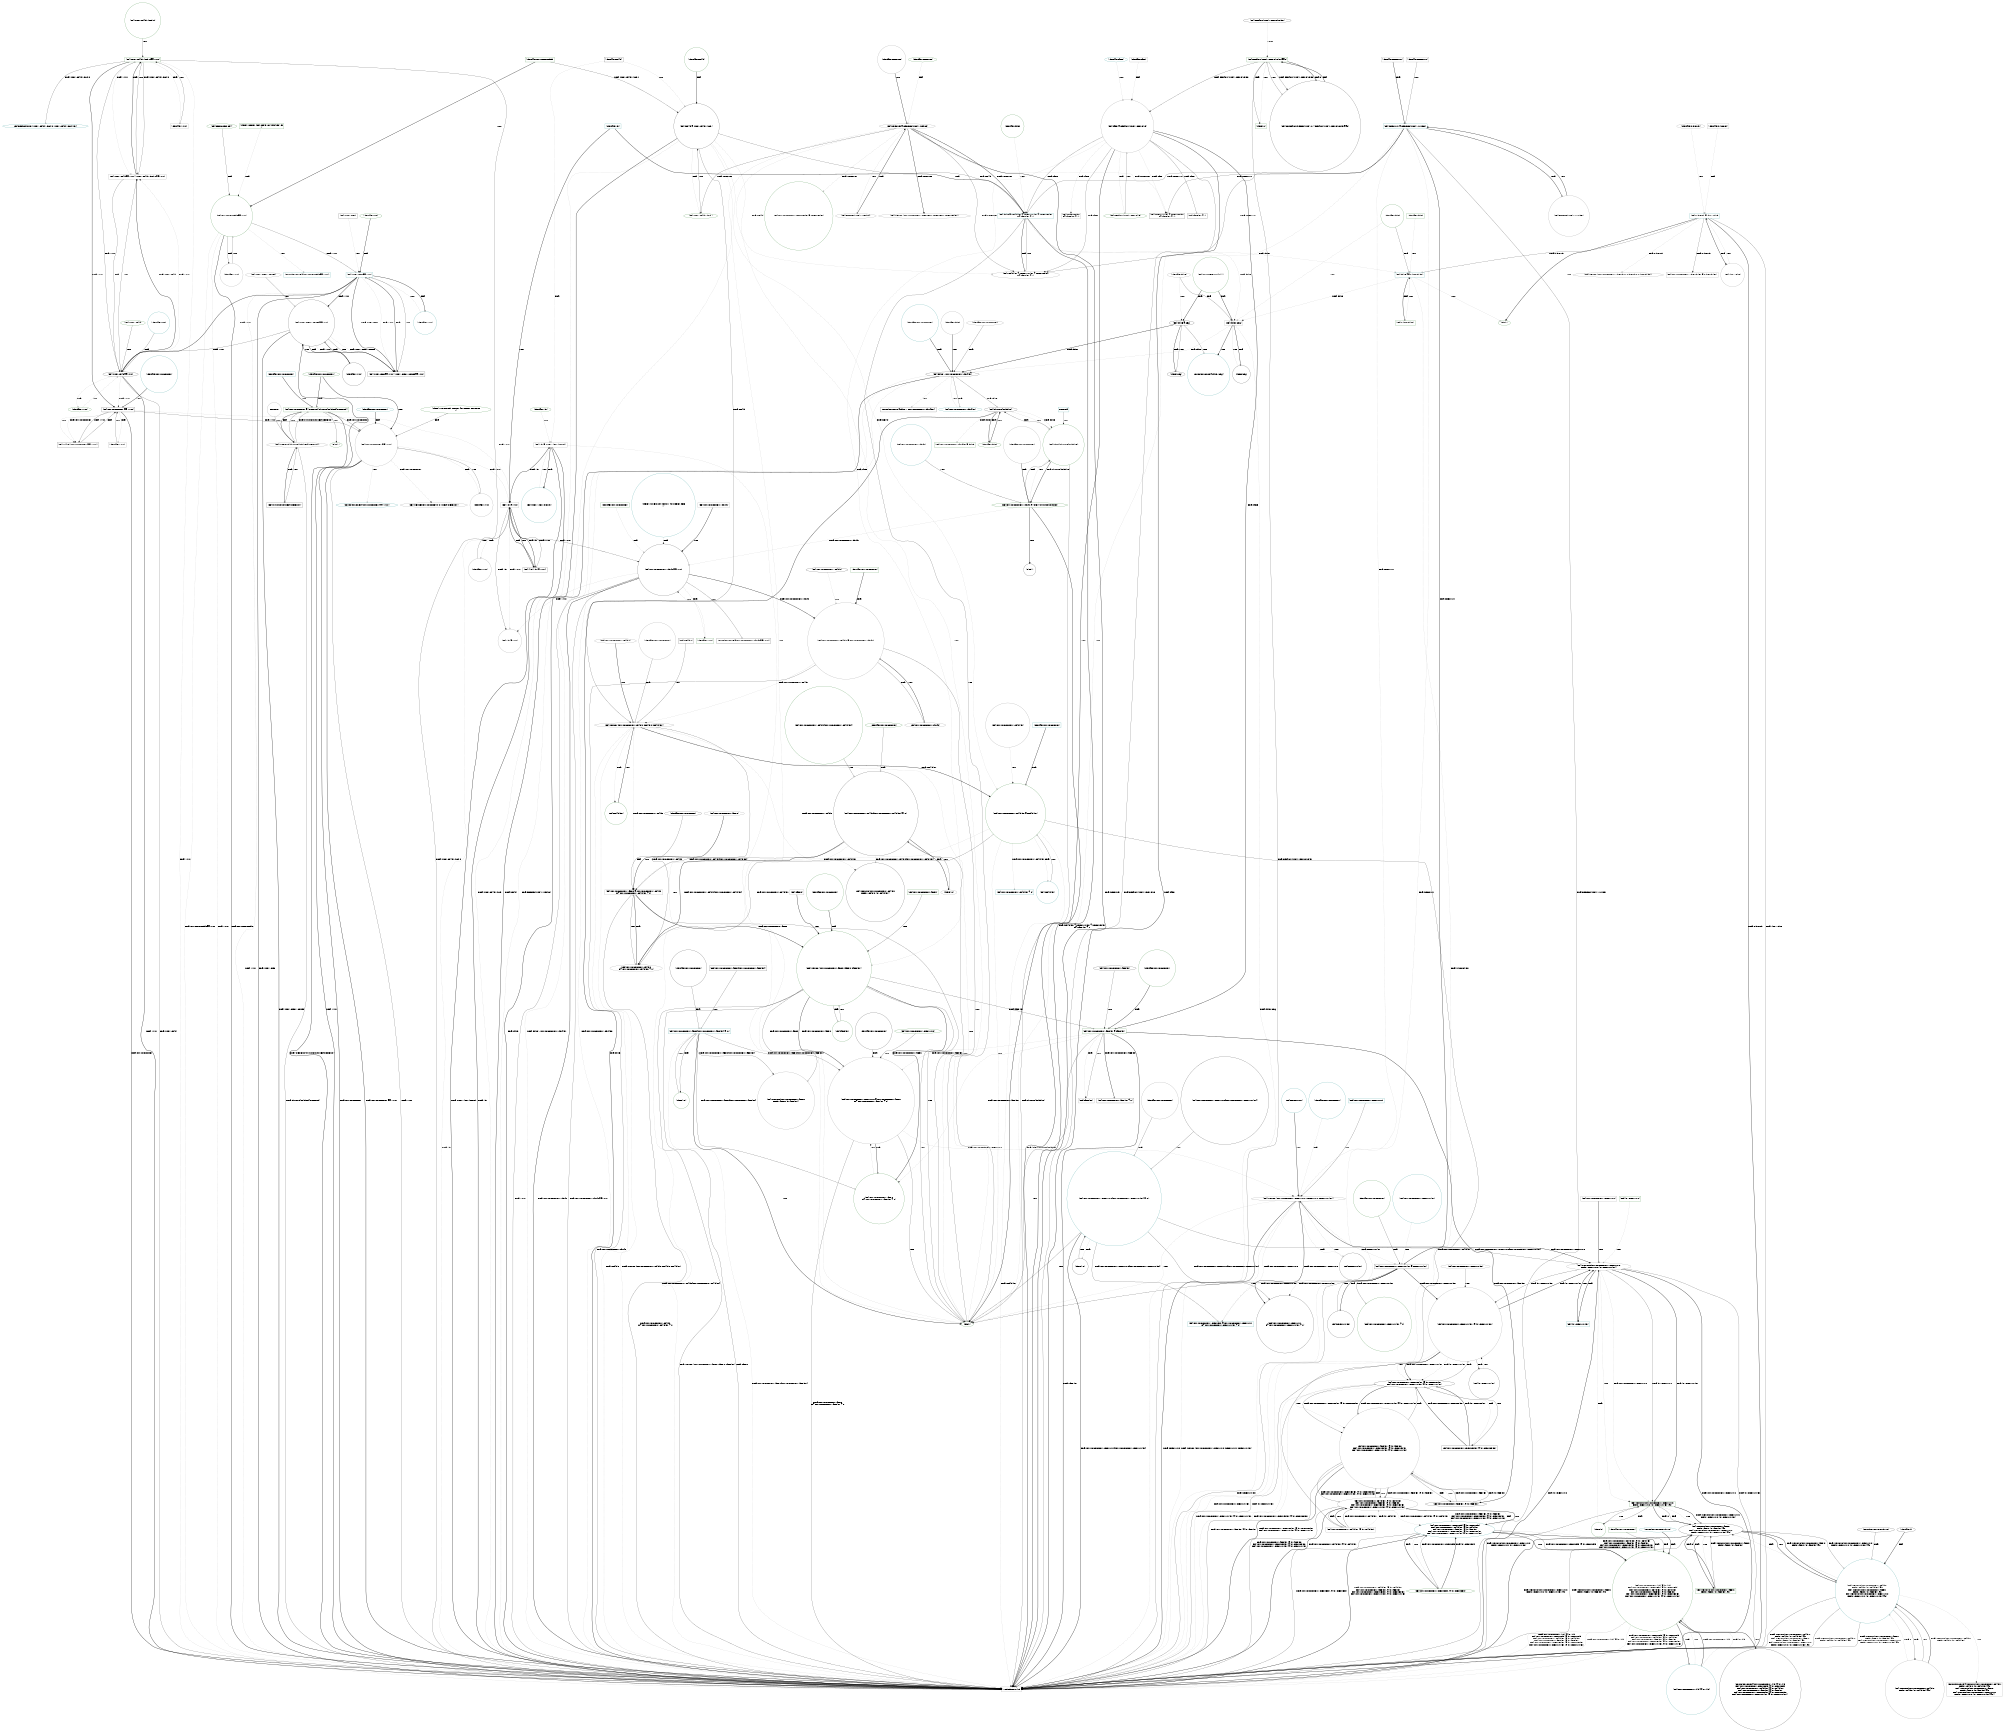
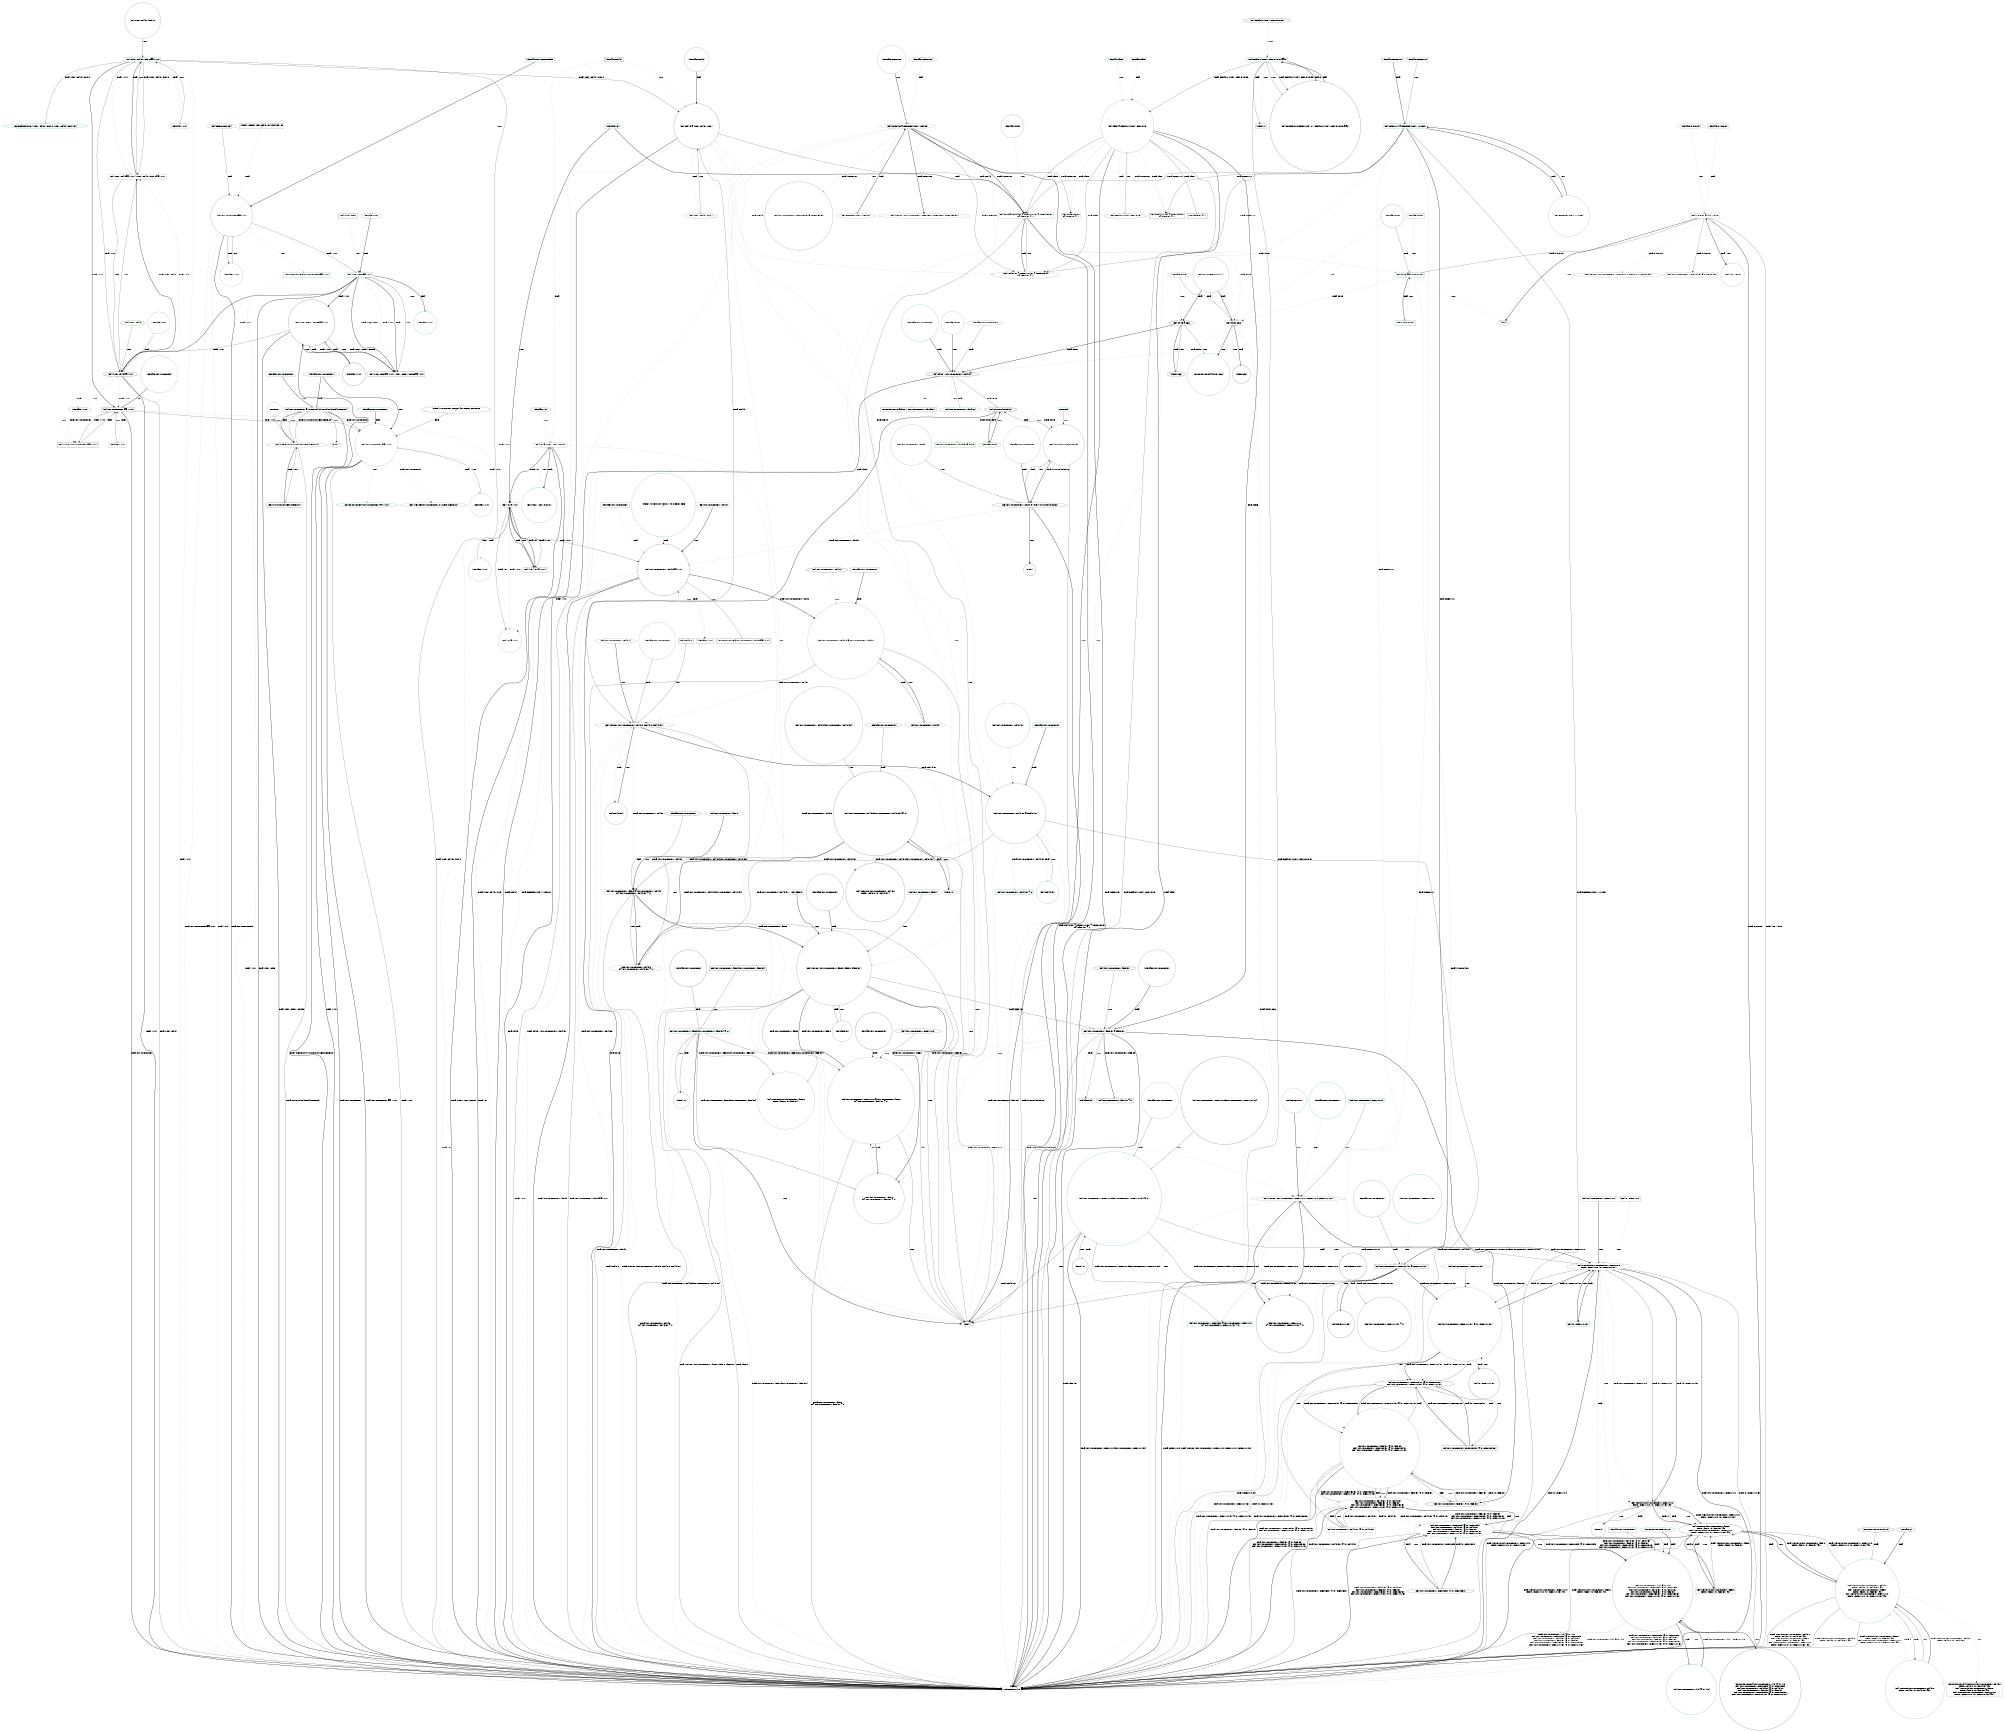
(617, 79) -> (397, 70)
(780, 154) -> (999, 172)
(263, 275) -> none
(434, 505) -> (434, 505)
